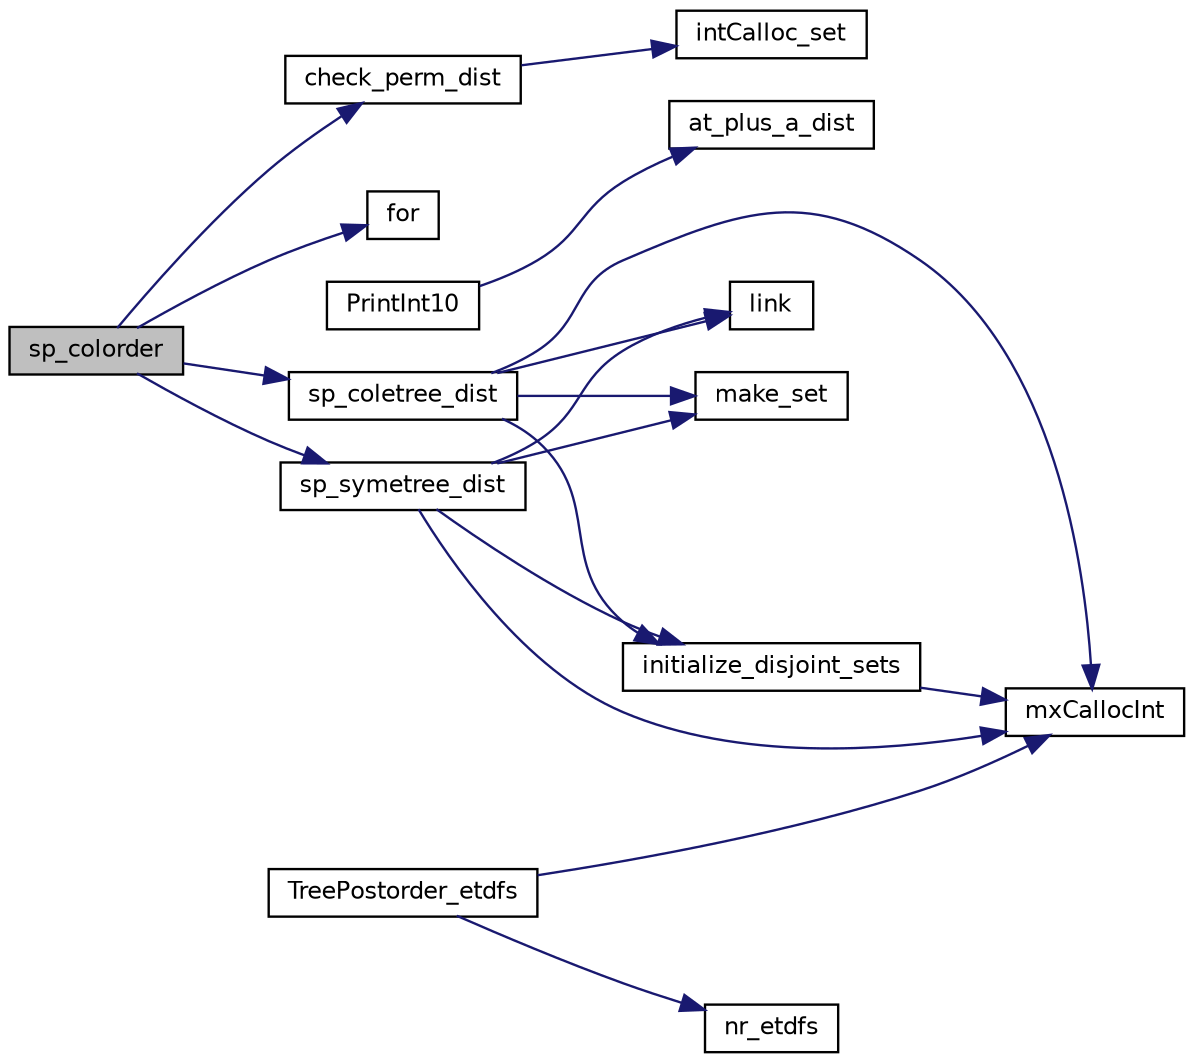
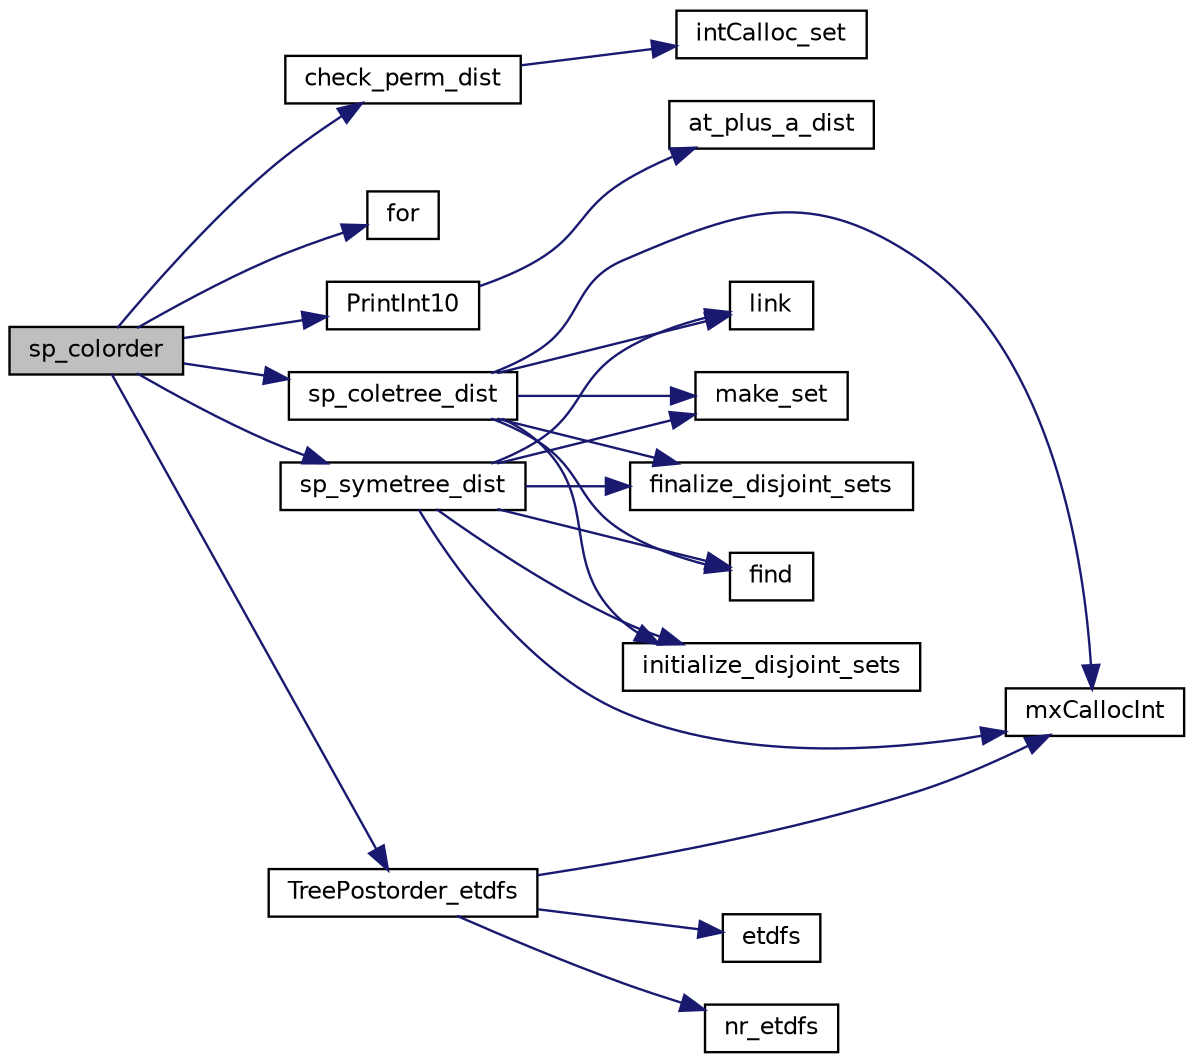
none -> (243, 329)
none -> (772, 486)
none -> (772, 577)
none -> (244, 611)
(951, 692) -> none
none -> (772, 938)
